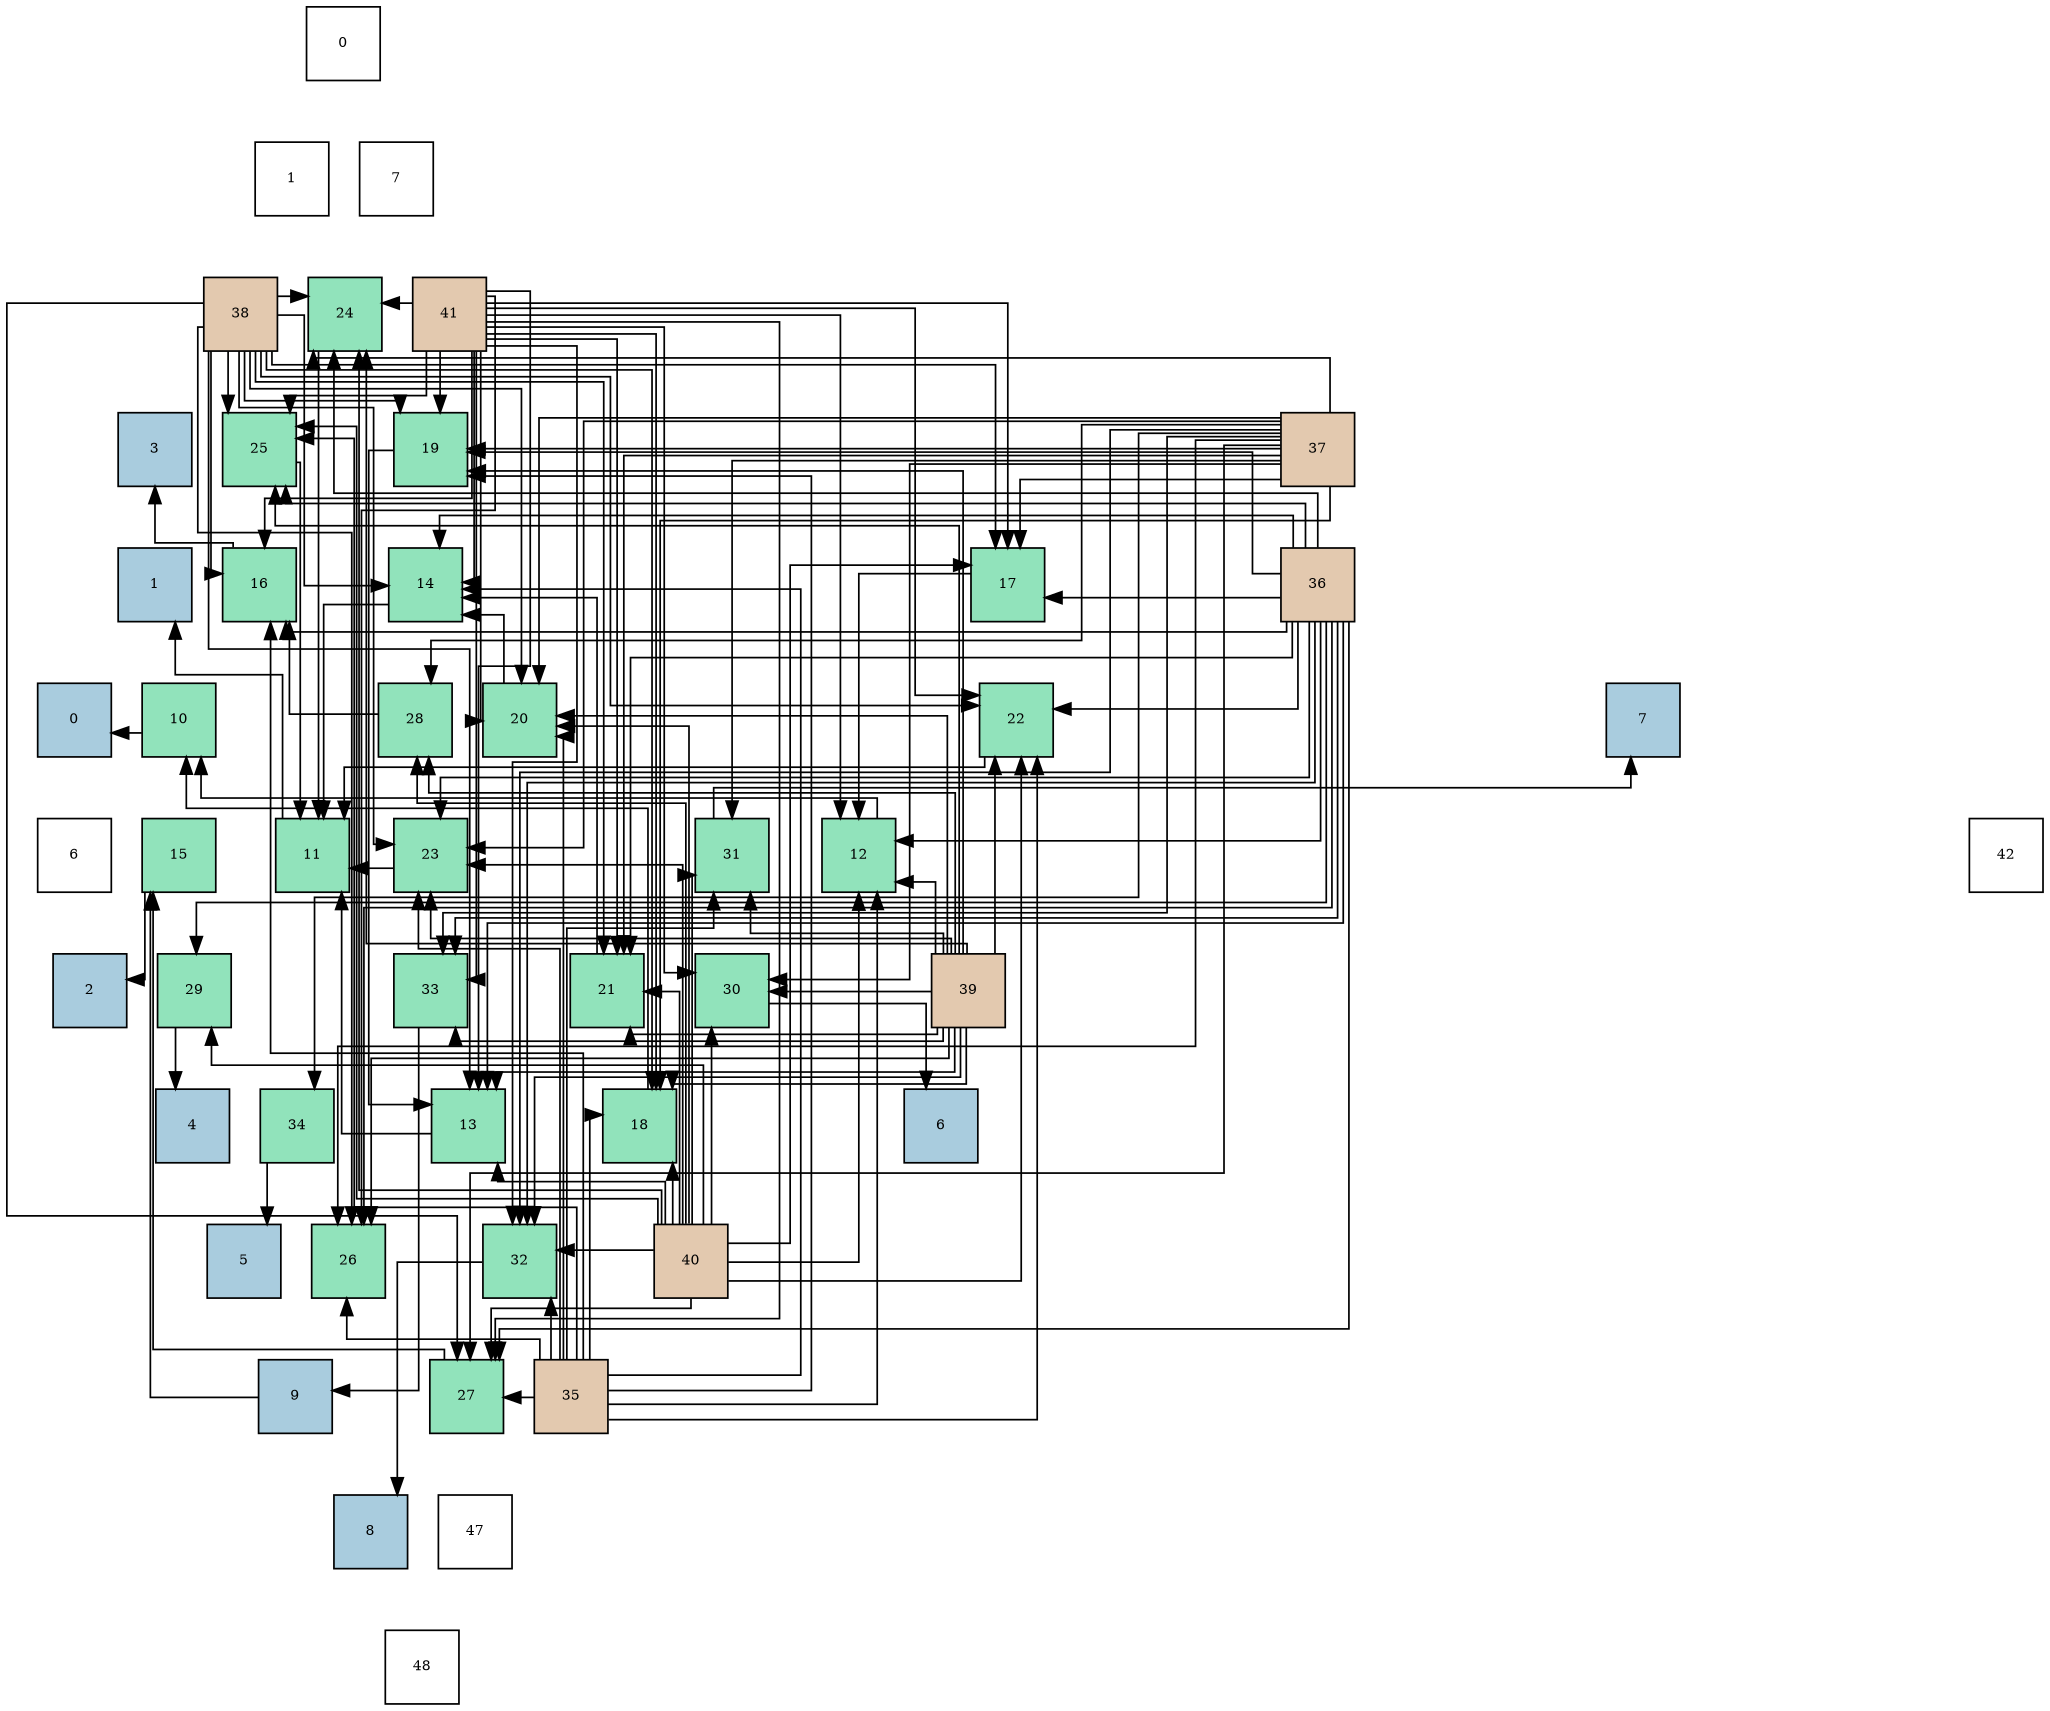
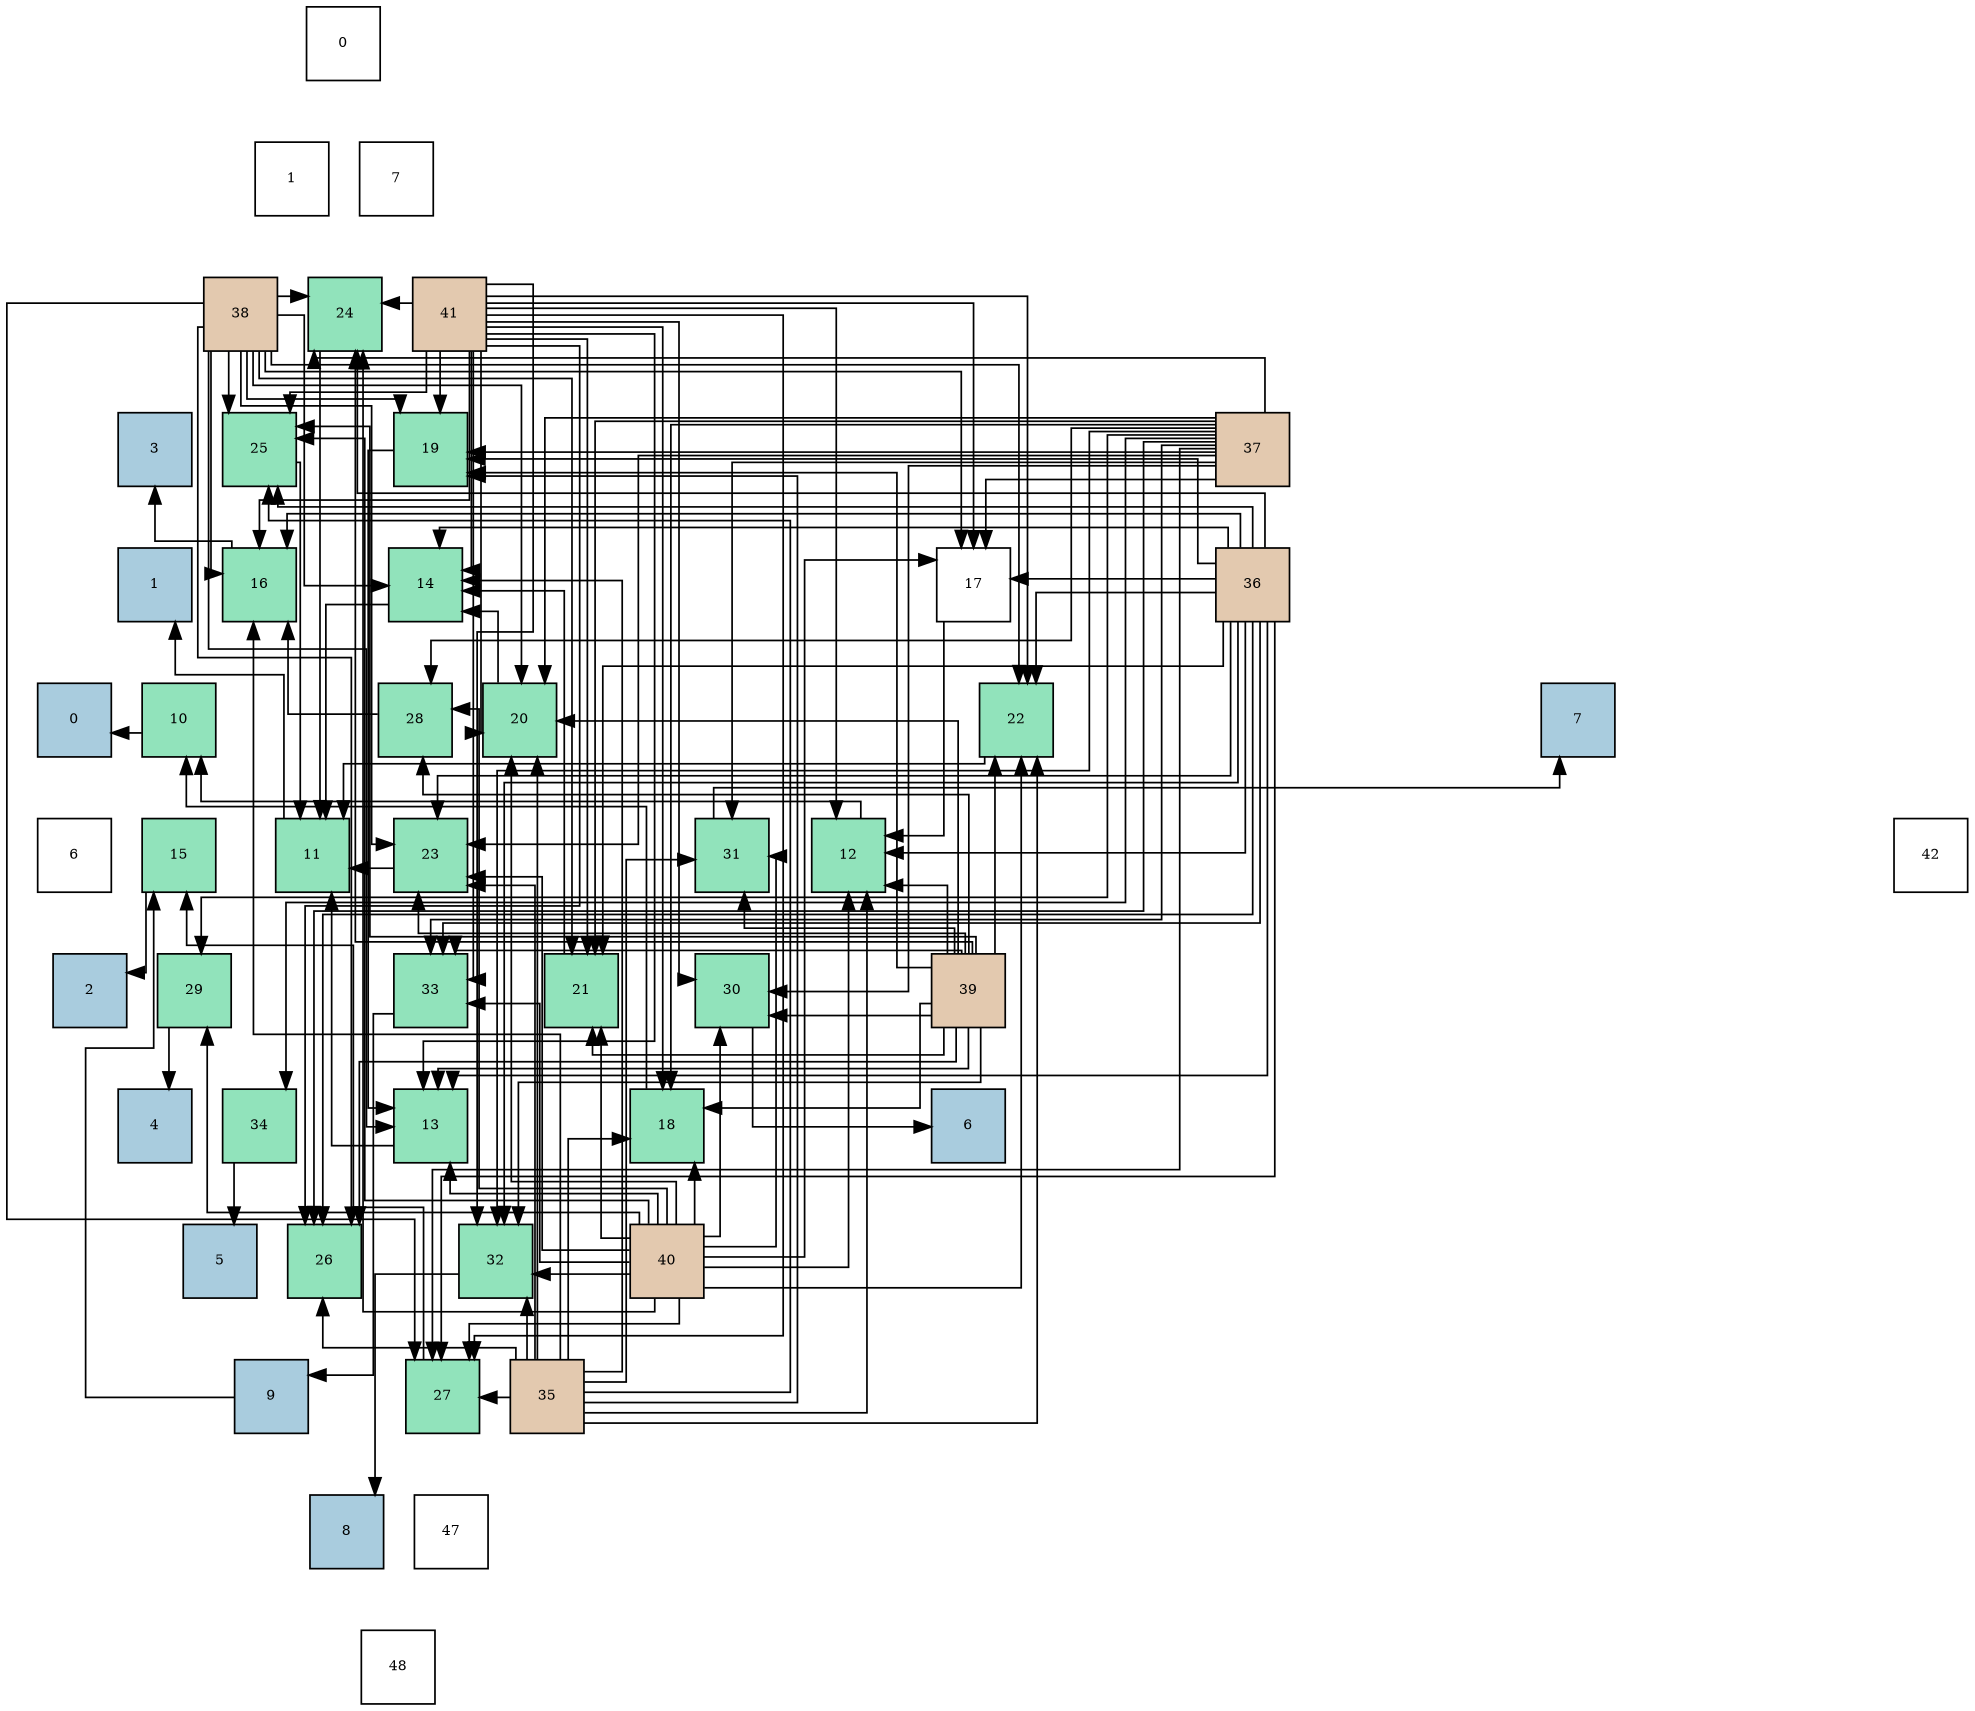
(652, 519) -> none
(1008, 585) -> (974, 585)
(885, 902) -> (1107, 820)
none -> (540, 1150)
